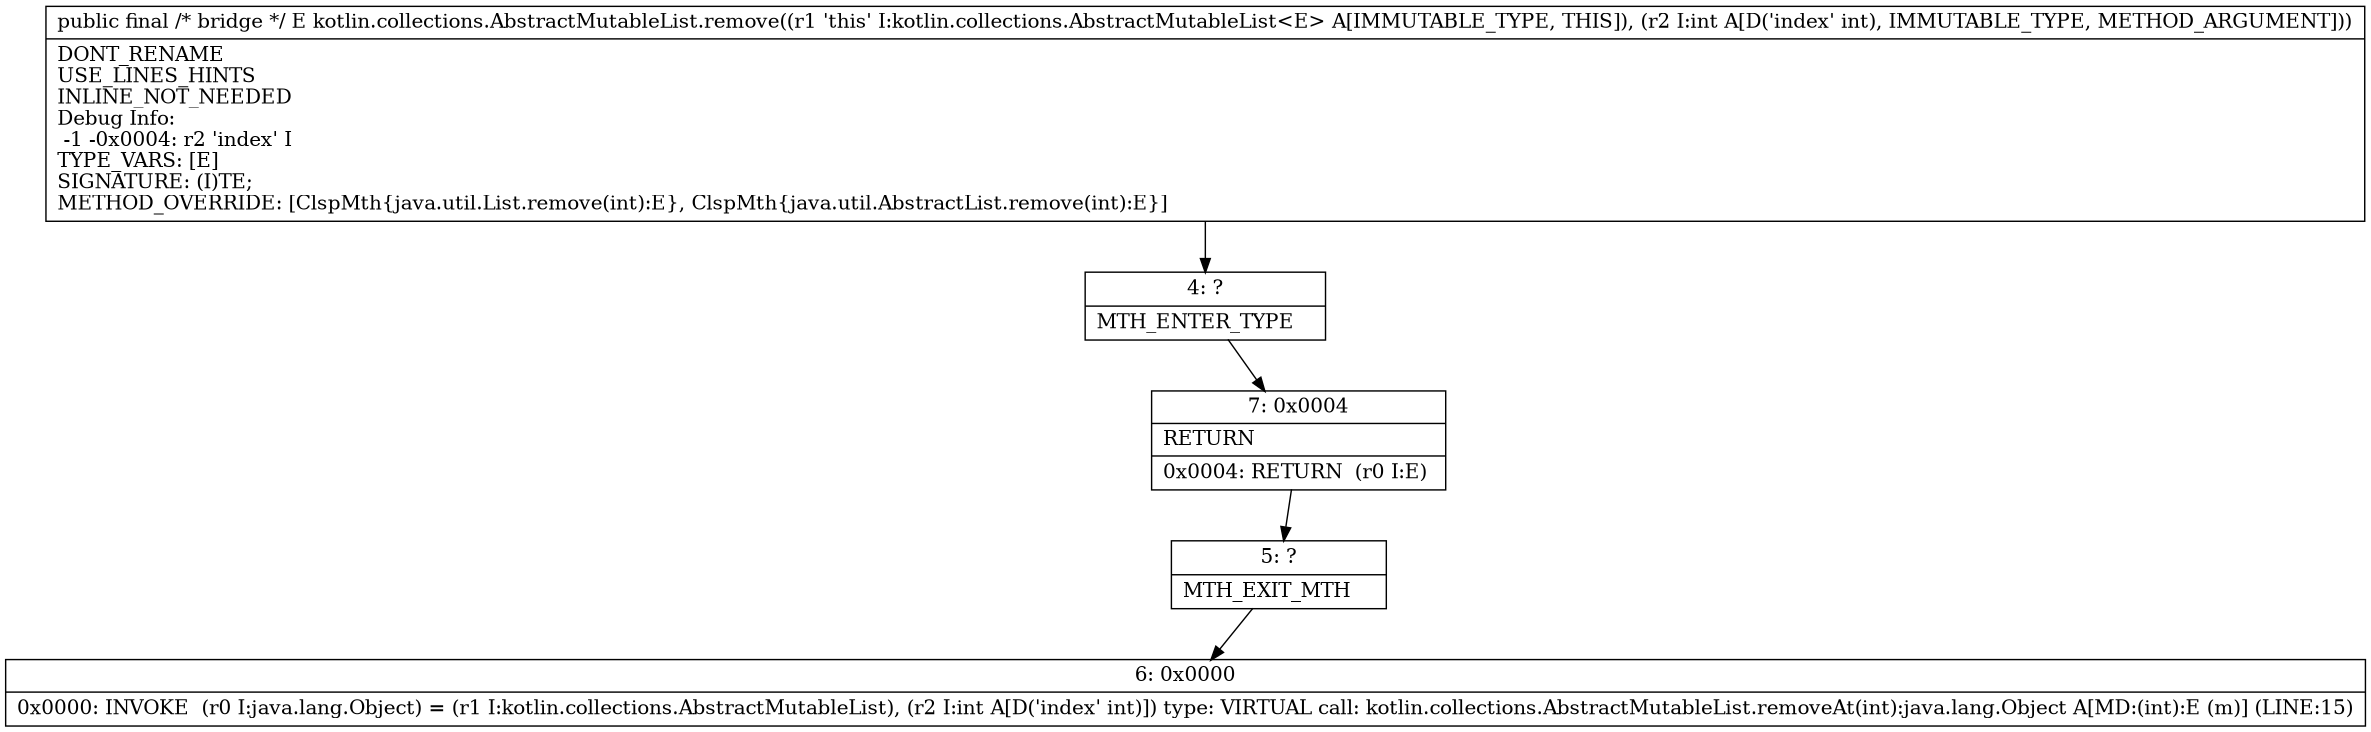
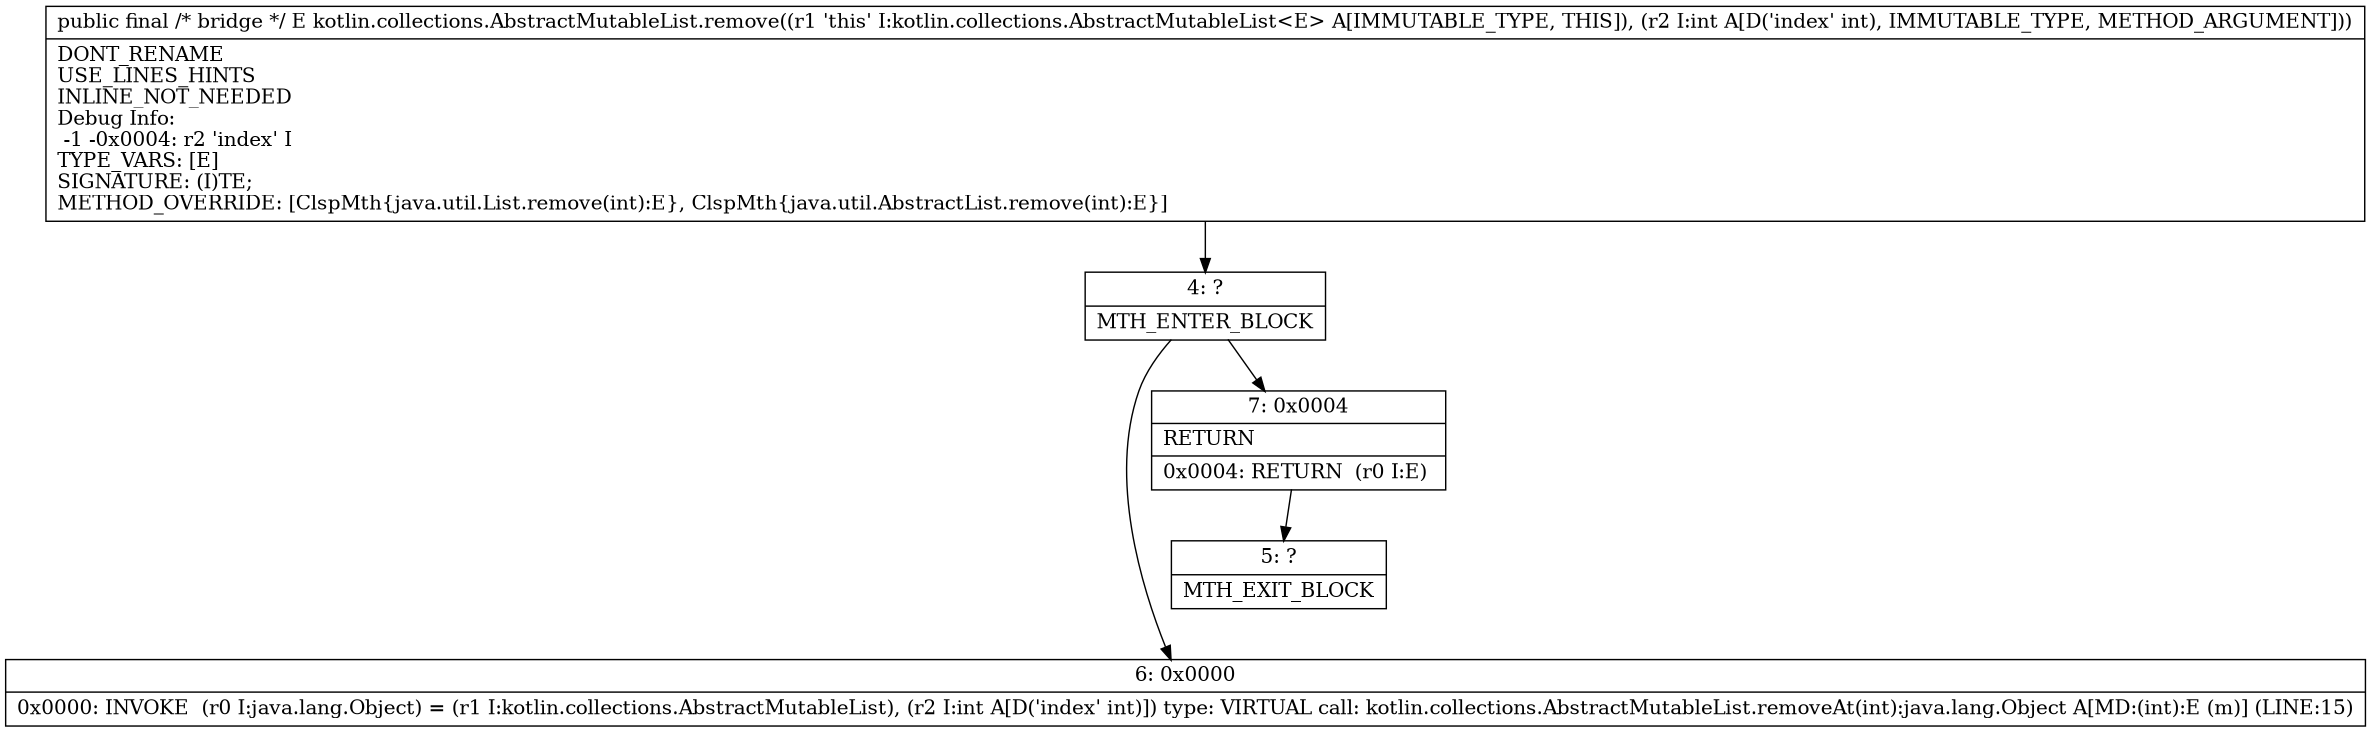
(1195, 322) -> (1205, 322)
(1267, 591) -> (1279, 591)
(1236, 629) -> (1127, 490)
